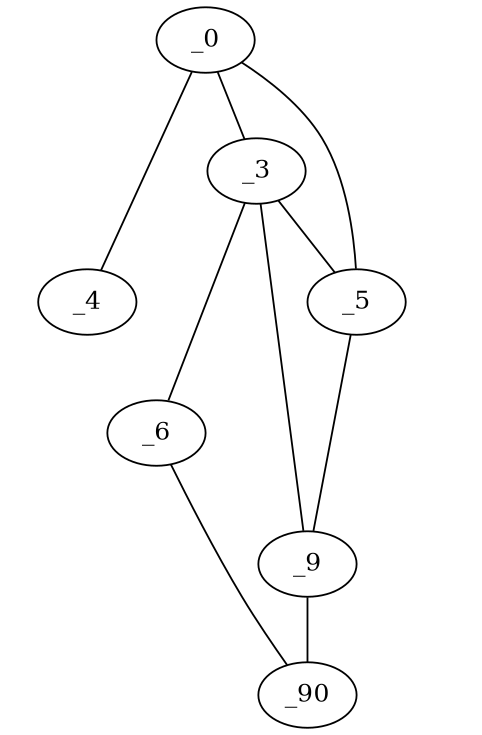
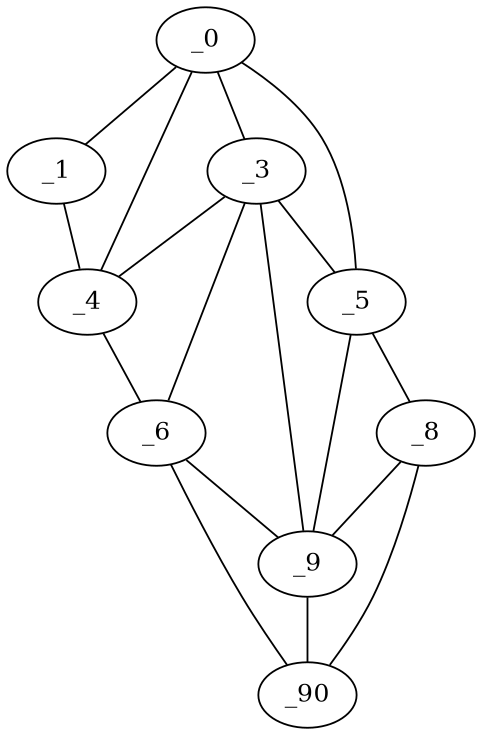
none -> (56, 171)
none -> (172, 237)
none -> (122, 368)
none -> (426, 433)
none -> (232, 499)
